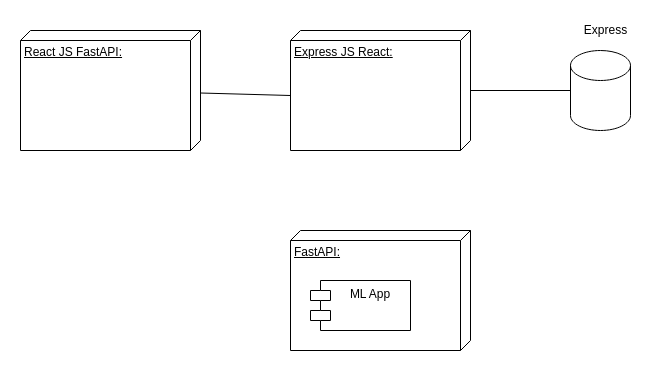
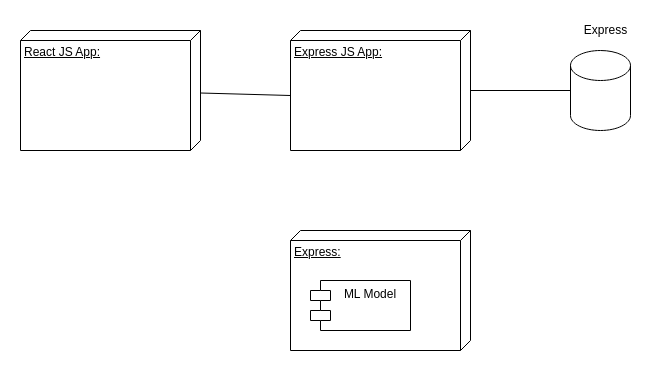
(77, 53) -> (64, 53)
(347, 53) -> (340, 53)
(320, 253) -> (320, 253)
(370, 294) -> (370, 294)
